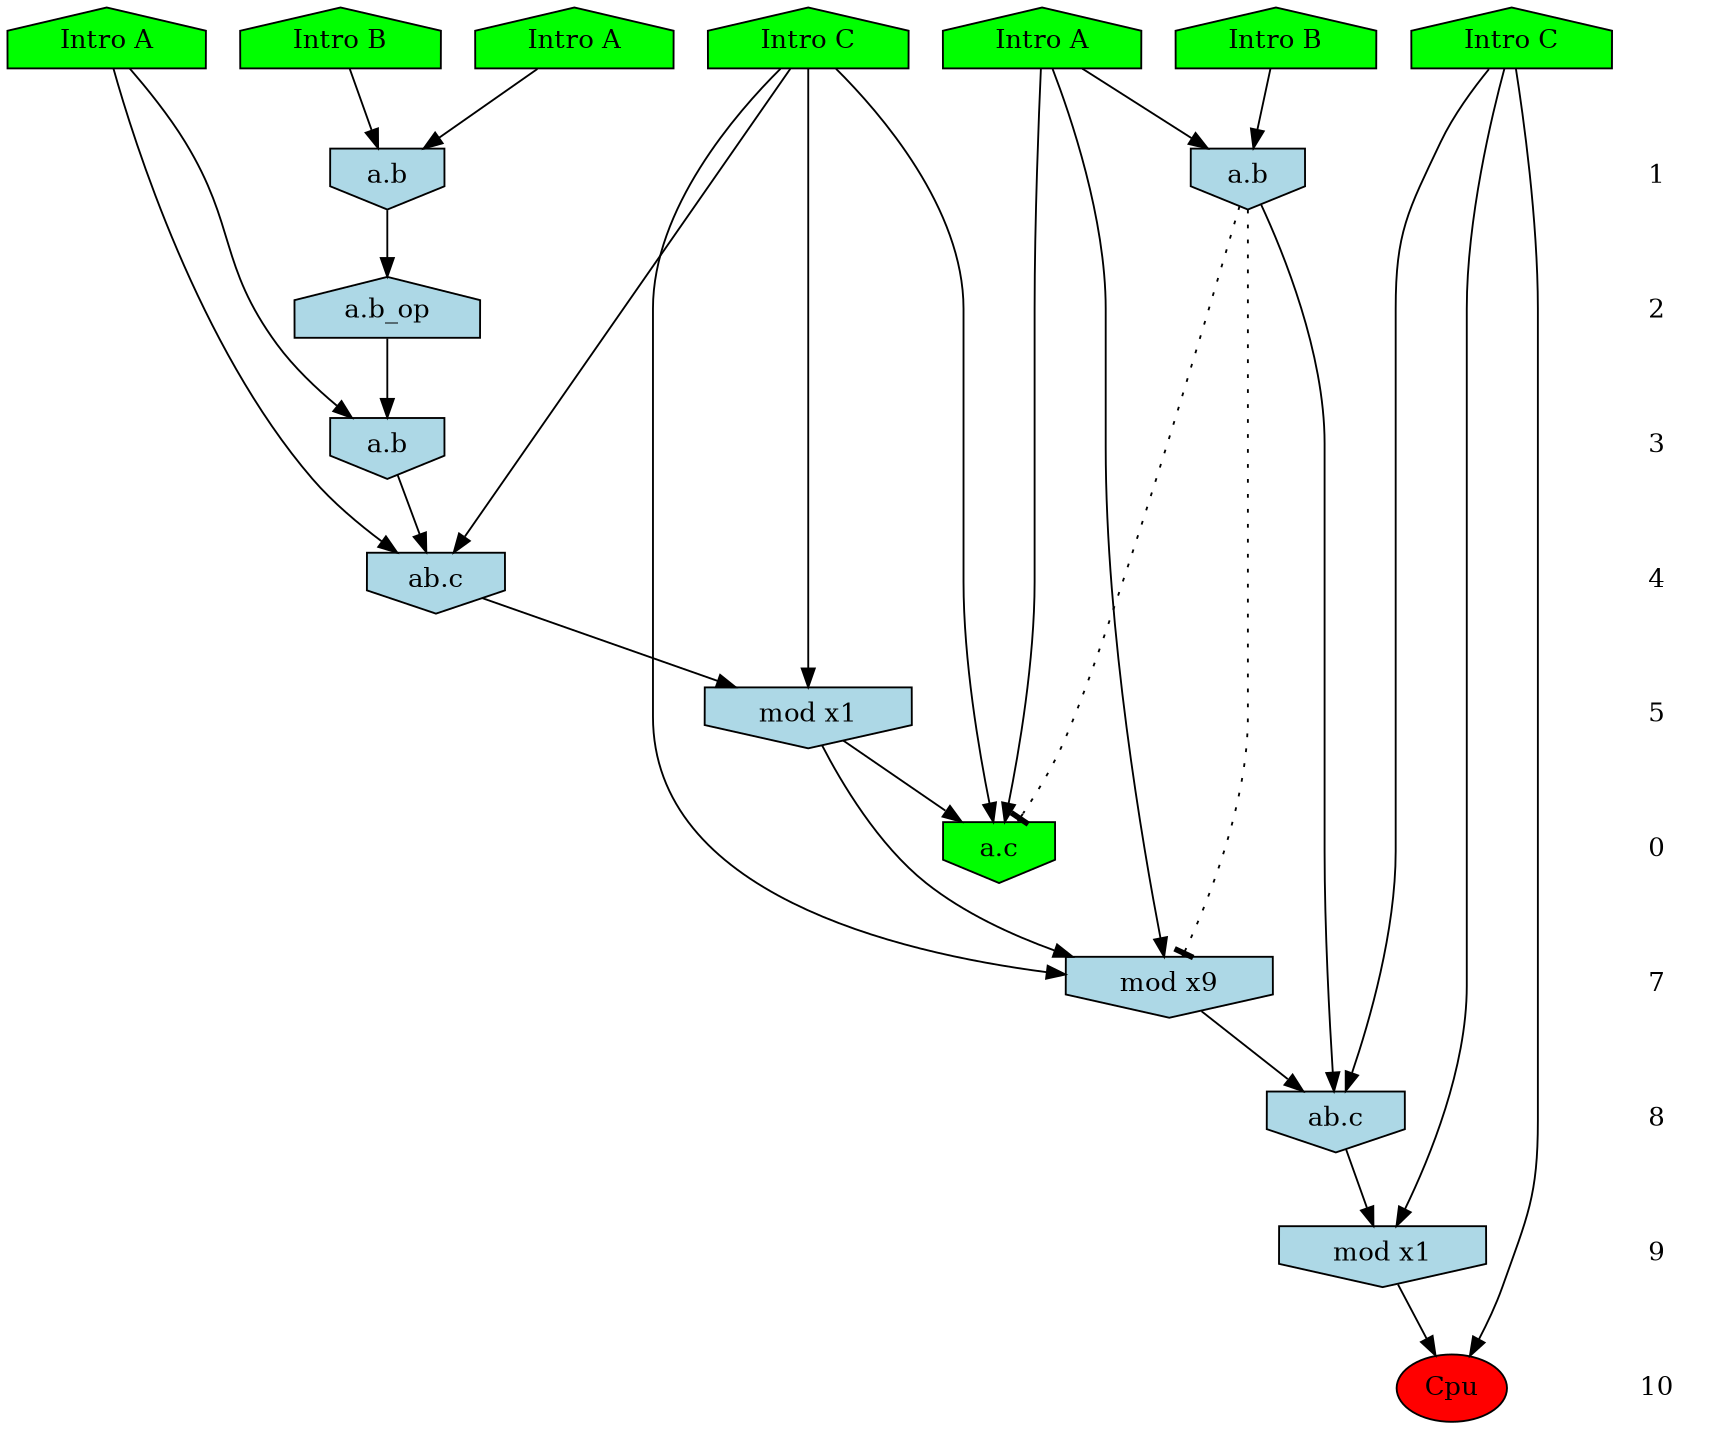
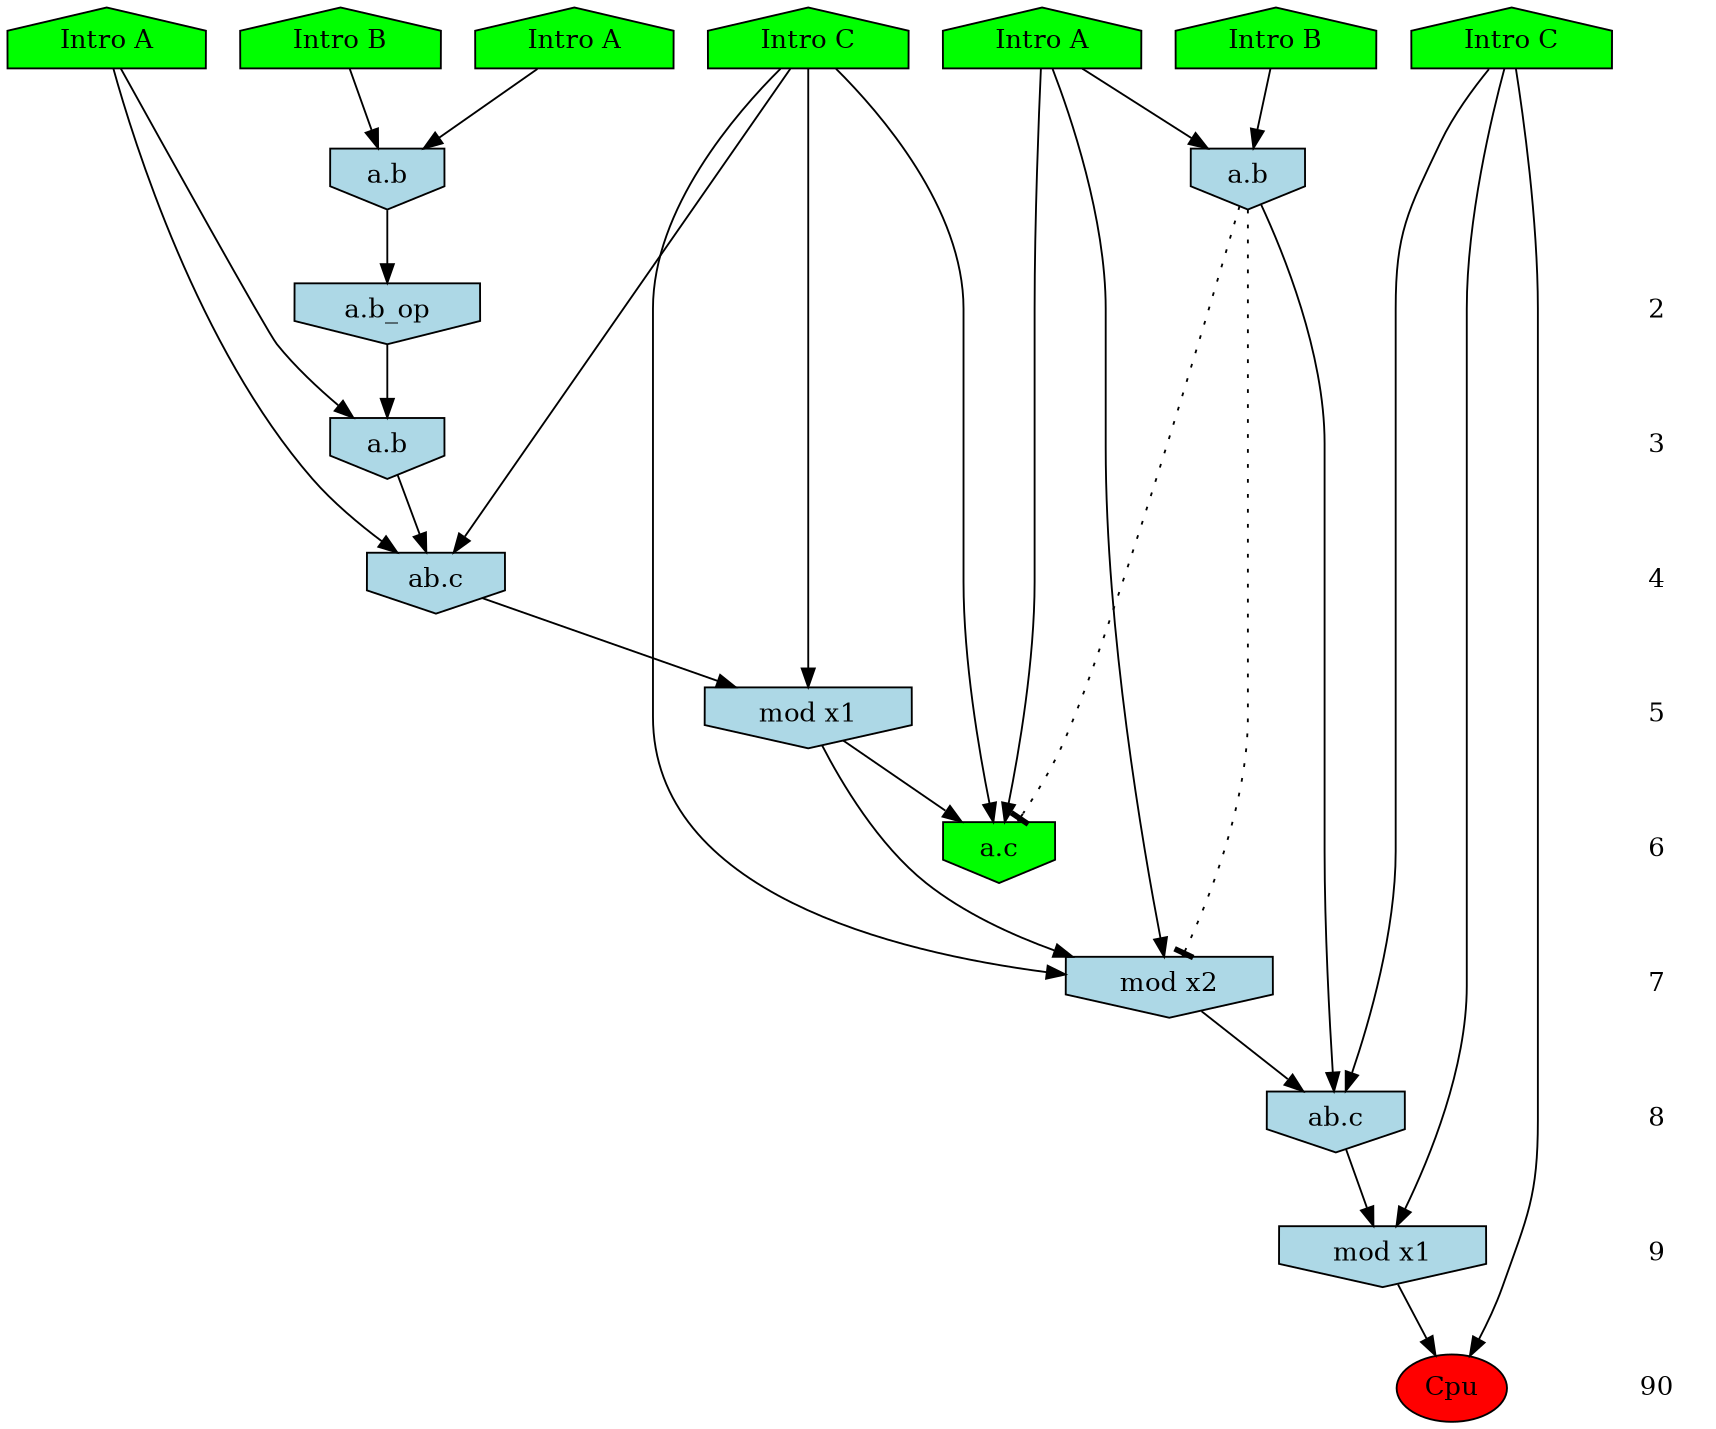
(1658, 176) -> none
(387, 311) -> (387, 311)
(1658, 849) -> (1658, 849)
(1169, 984) -> (1169, 984)
(1658, 1388) -> (1658, 1388)
